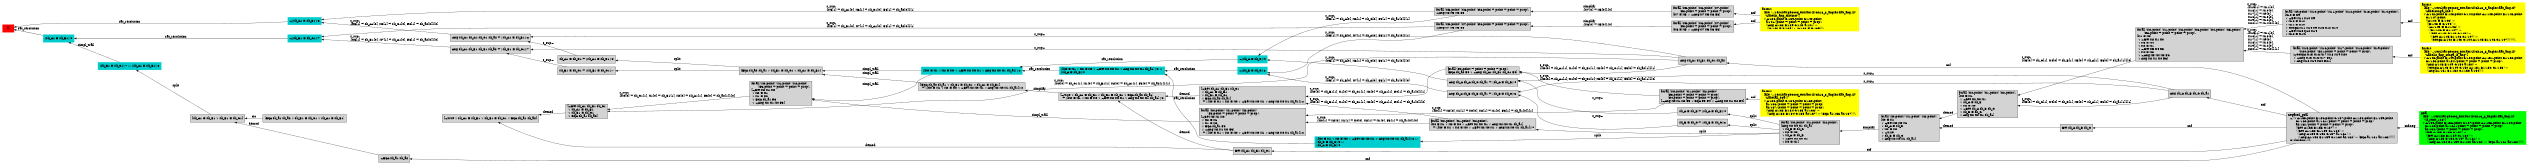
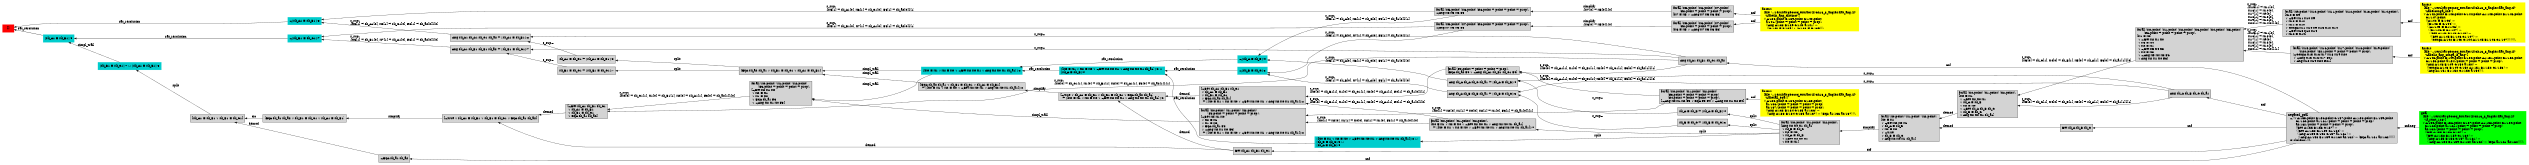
none -> (395, 118)
